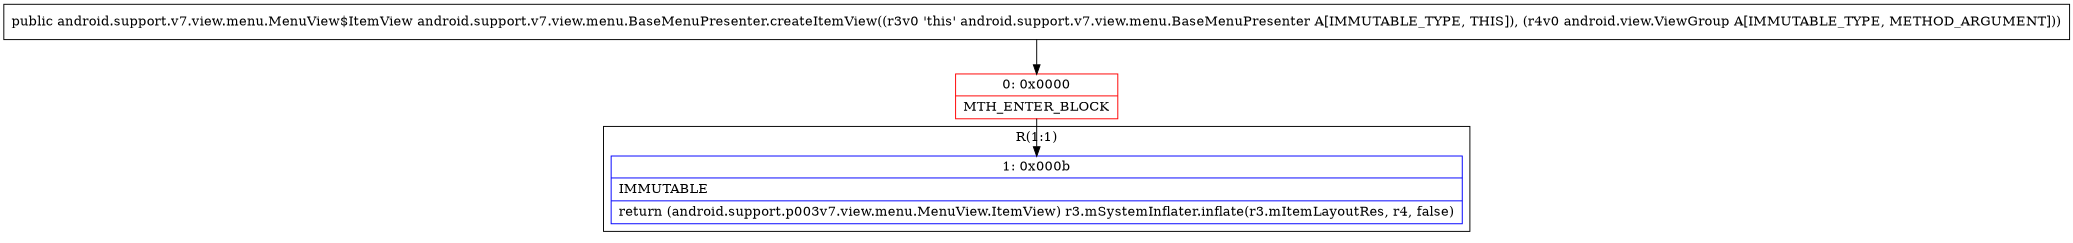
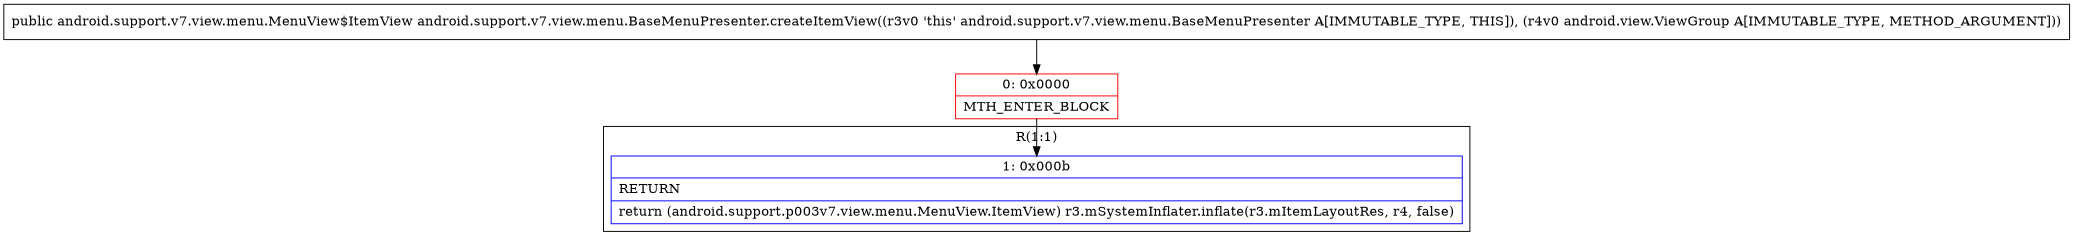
(664, 189) -> (650, 189)
